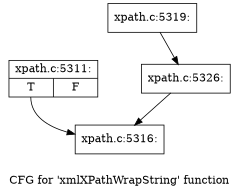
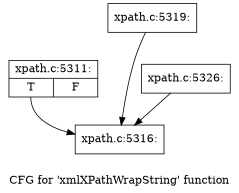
(167, 45) -> (131, 74)
